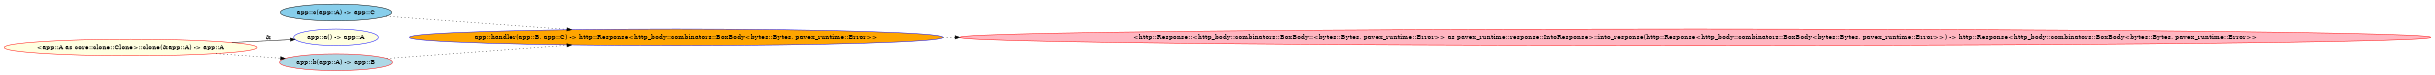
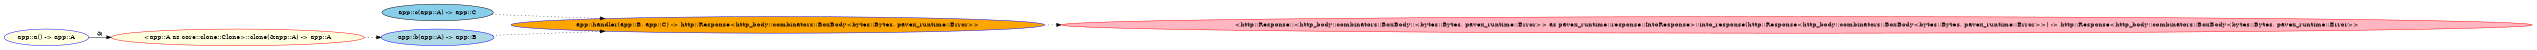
(261, 41) -> (98, 37)
(336, 62) -> (438, 37)
